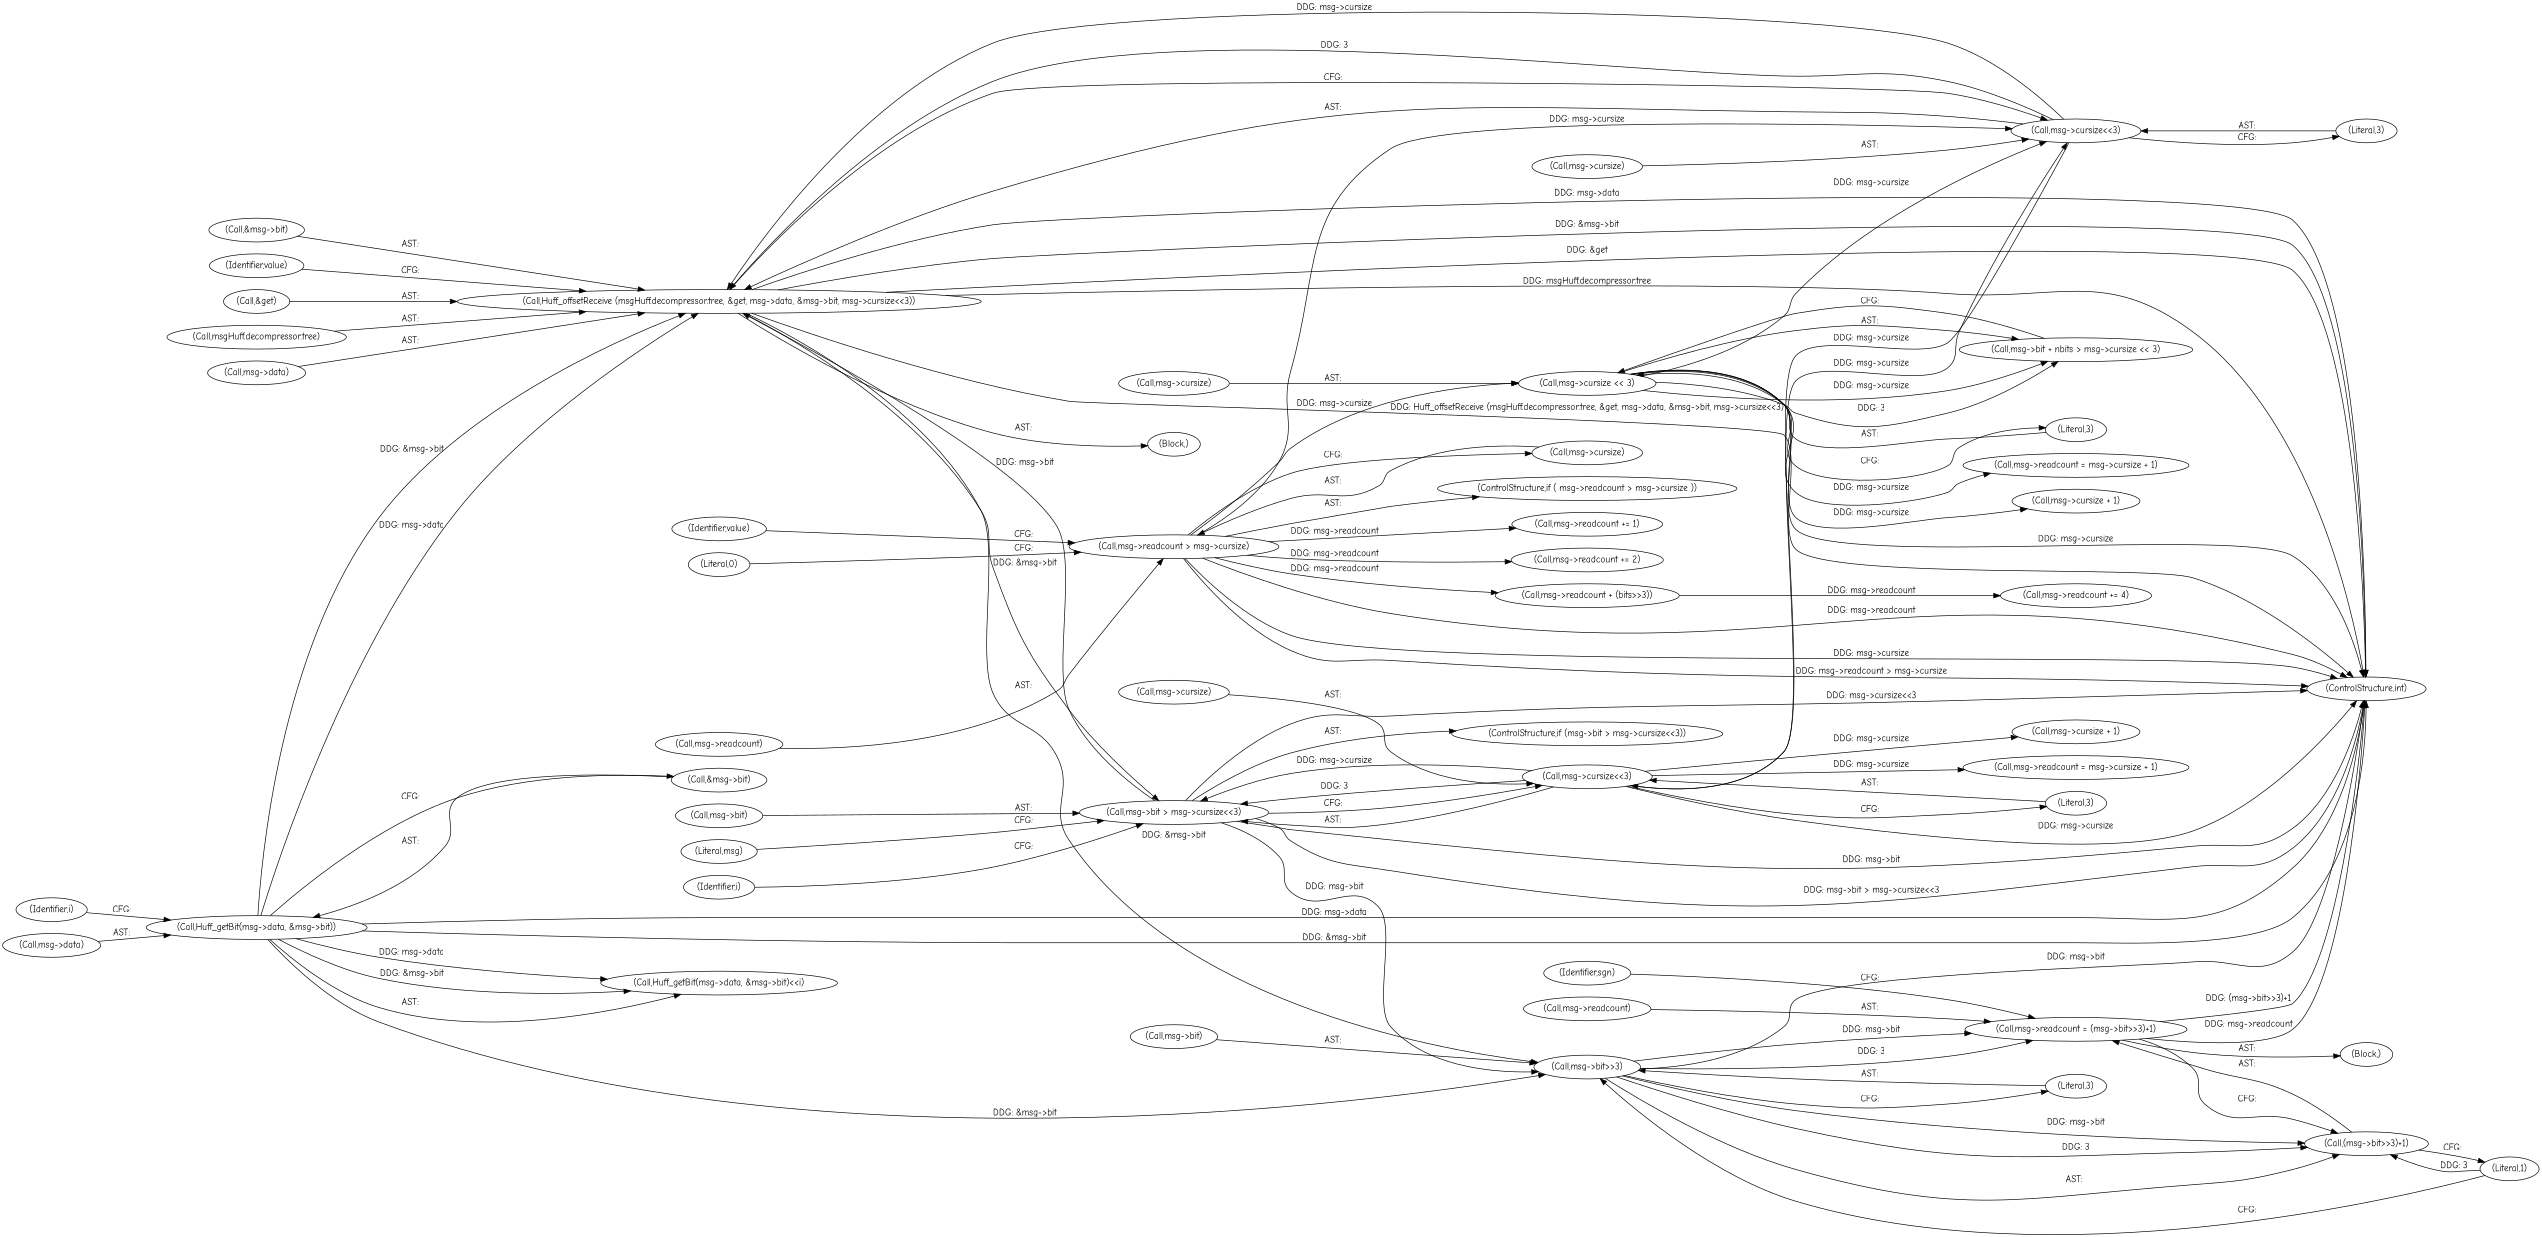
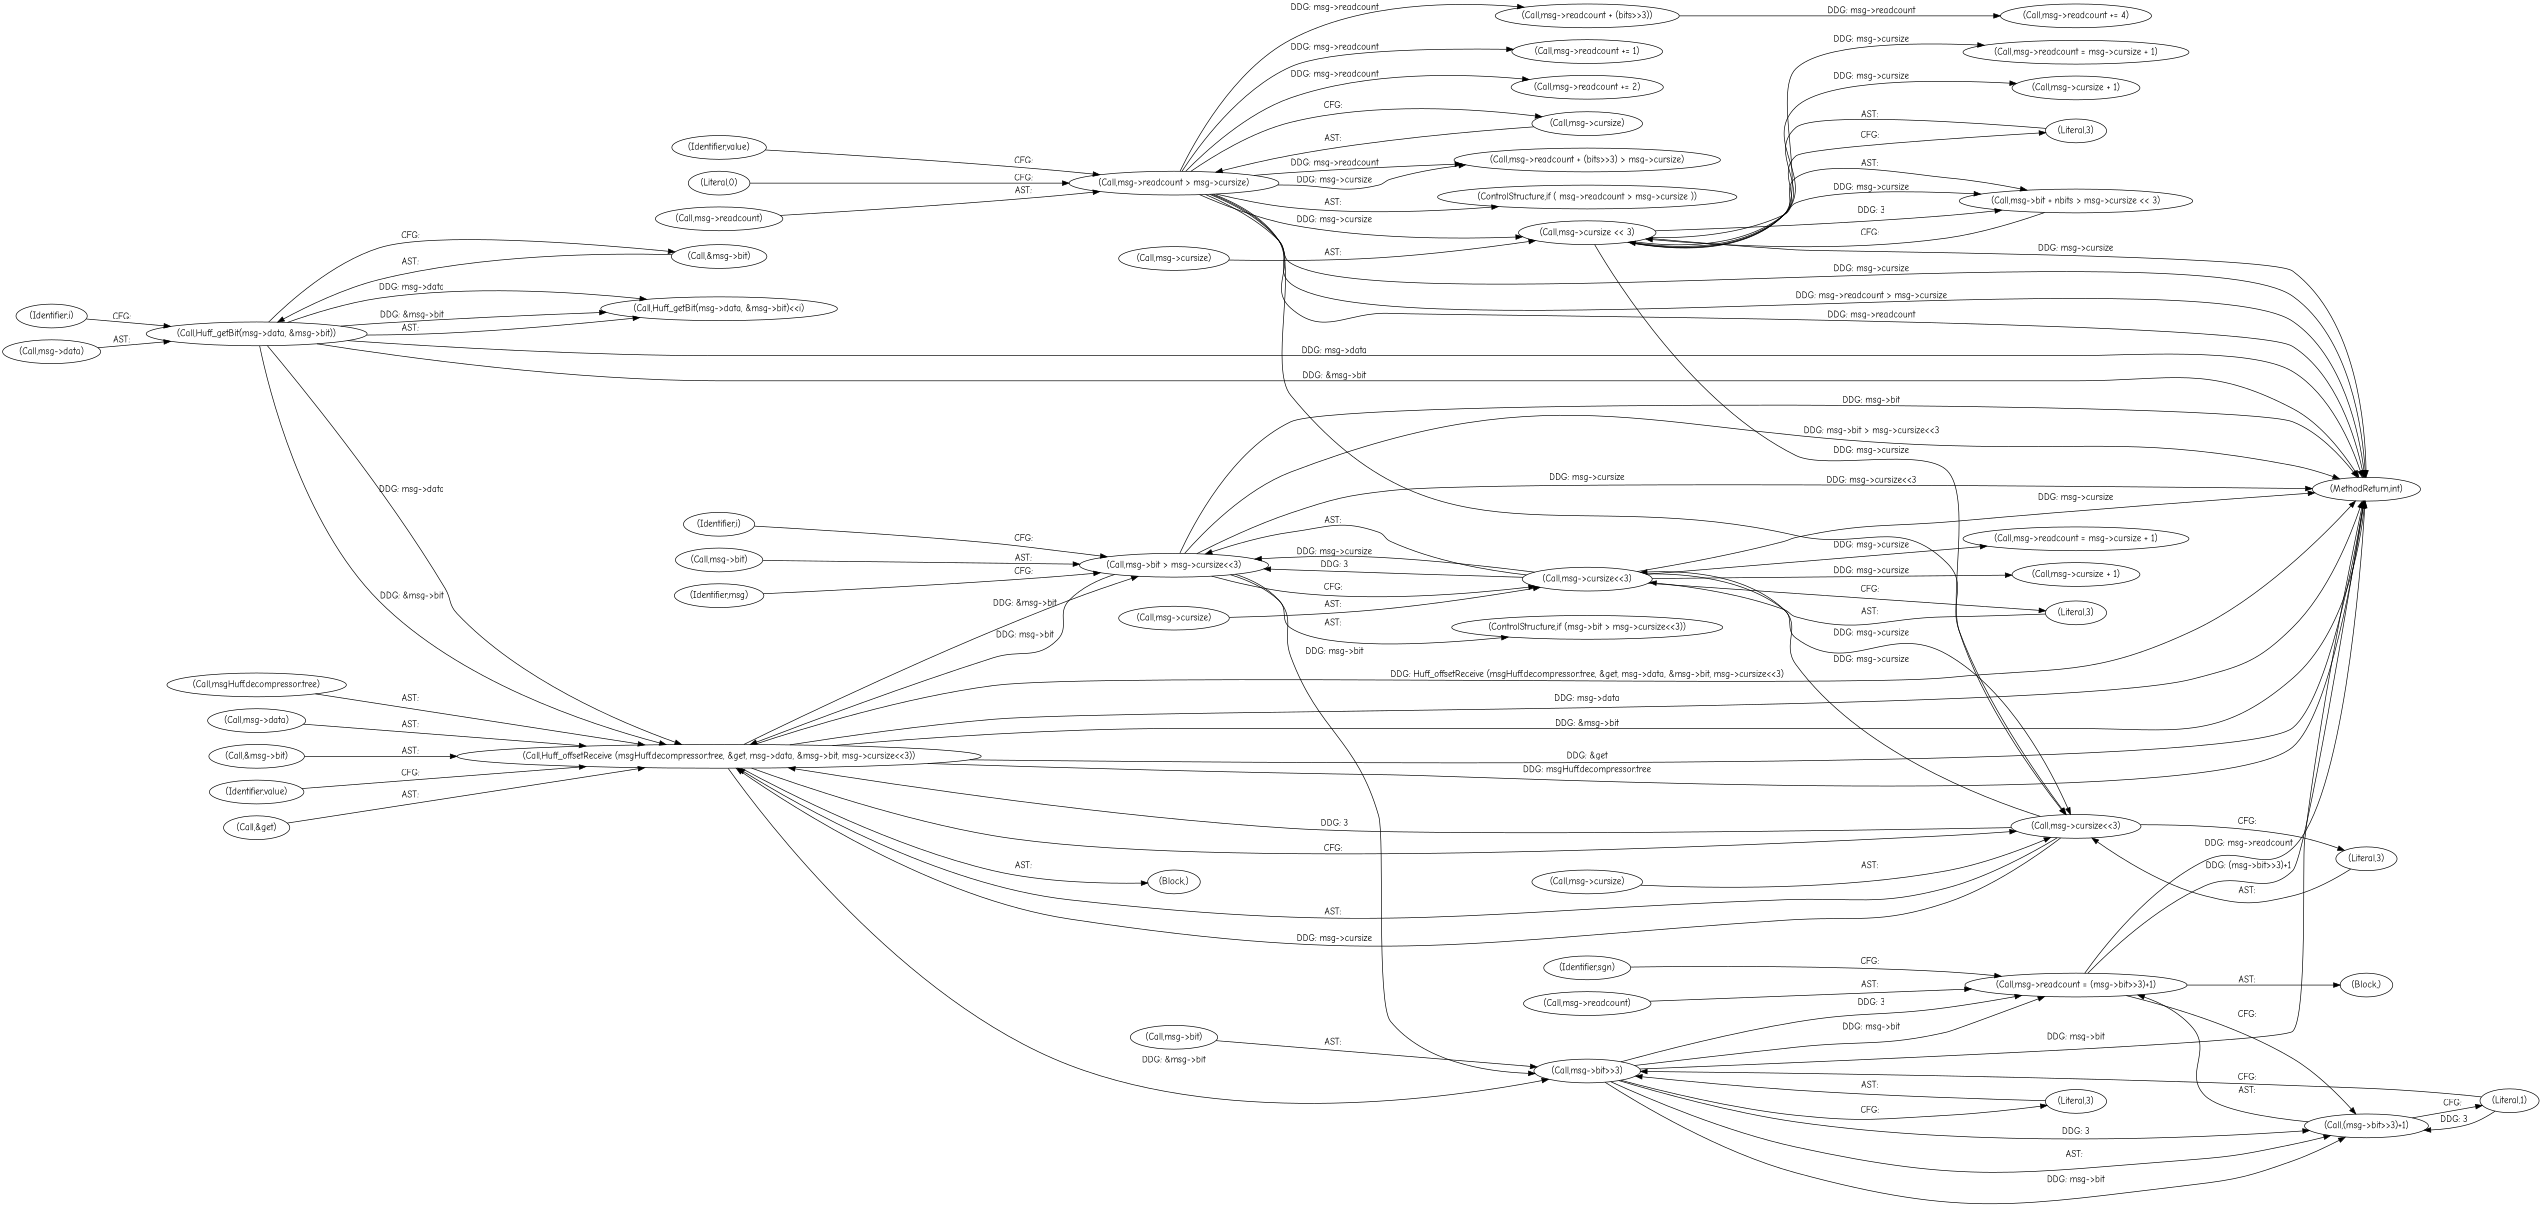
none -> (1587, 160)
(2366, 689) -> (2366, 489)
(719, 852) -> (719, 596)
(885, 1115) -> none
